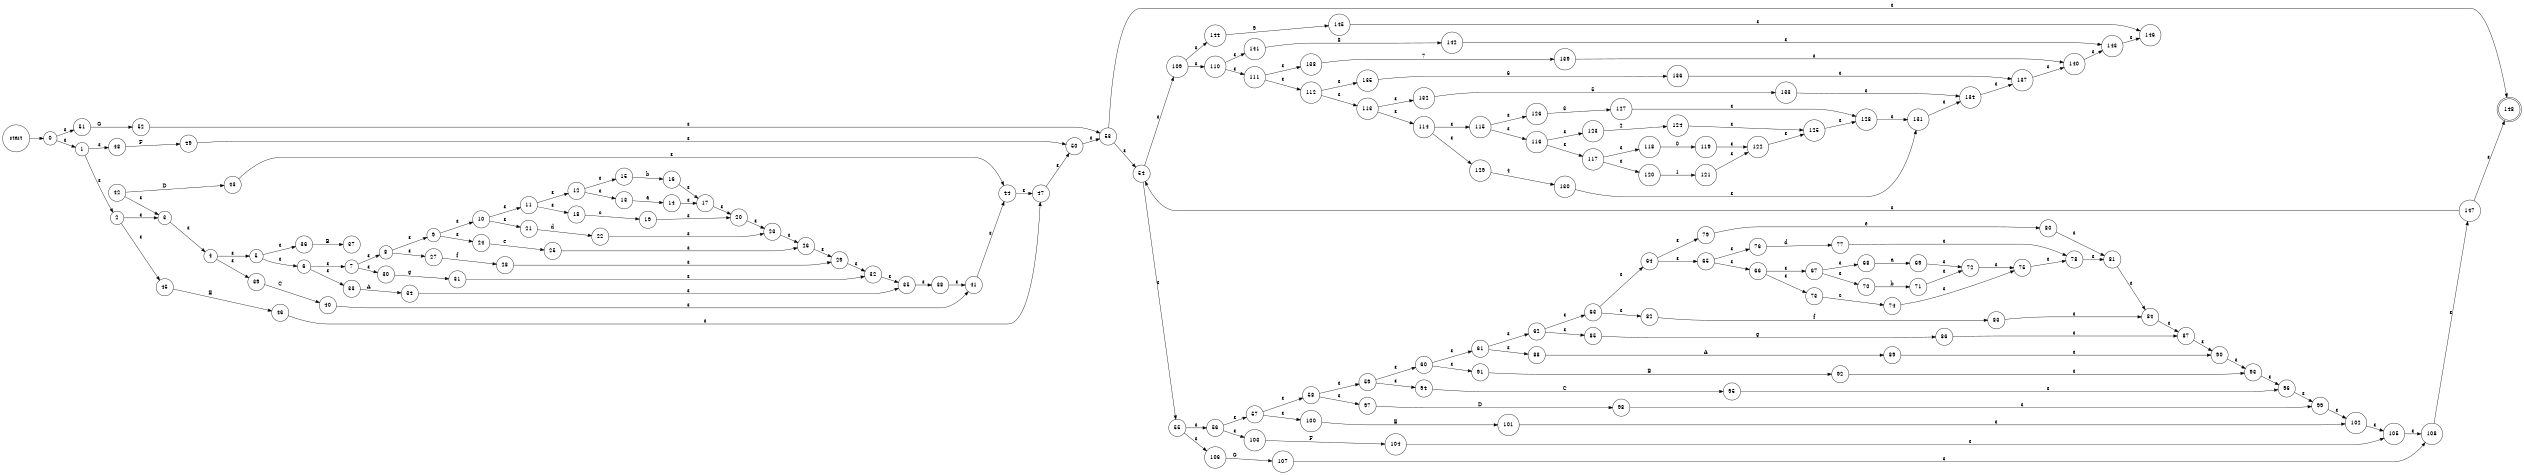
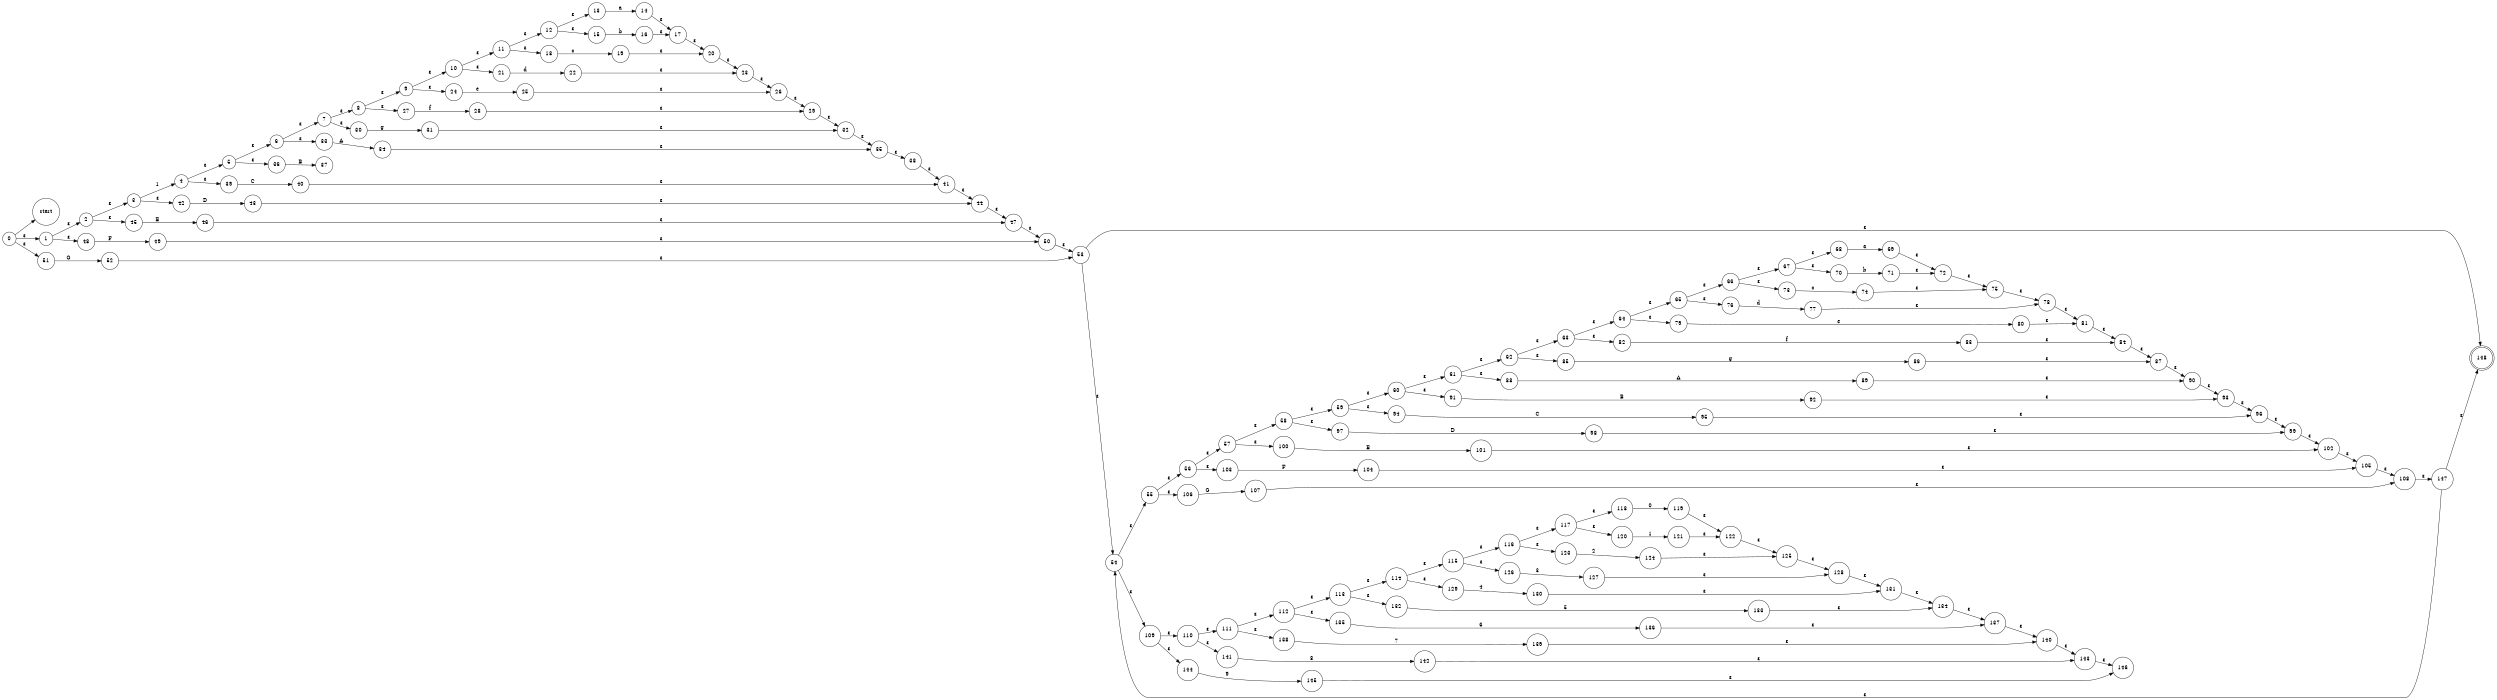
(35, 138) -> (23, 228)
(140, 205) -> (155, 202)
(189, 228) -> (158, 185)
